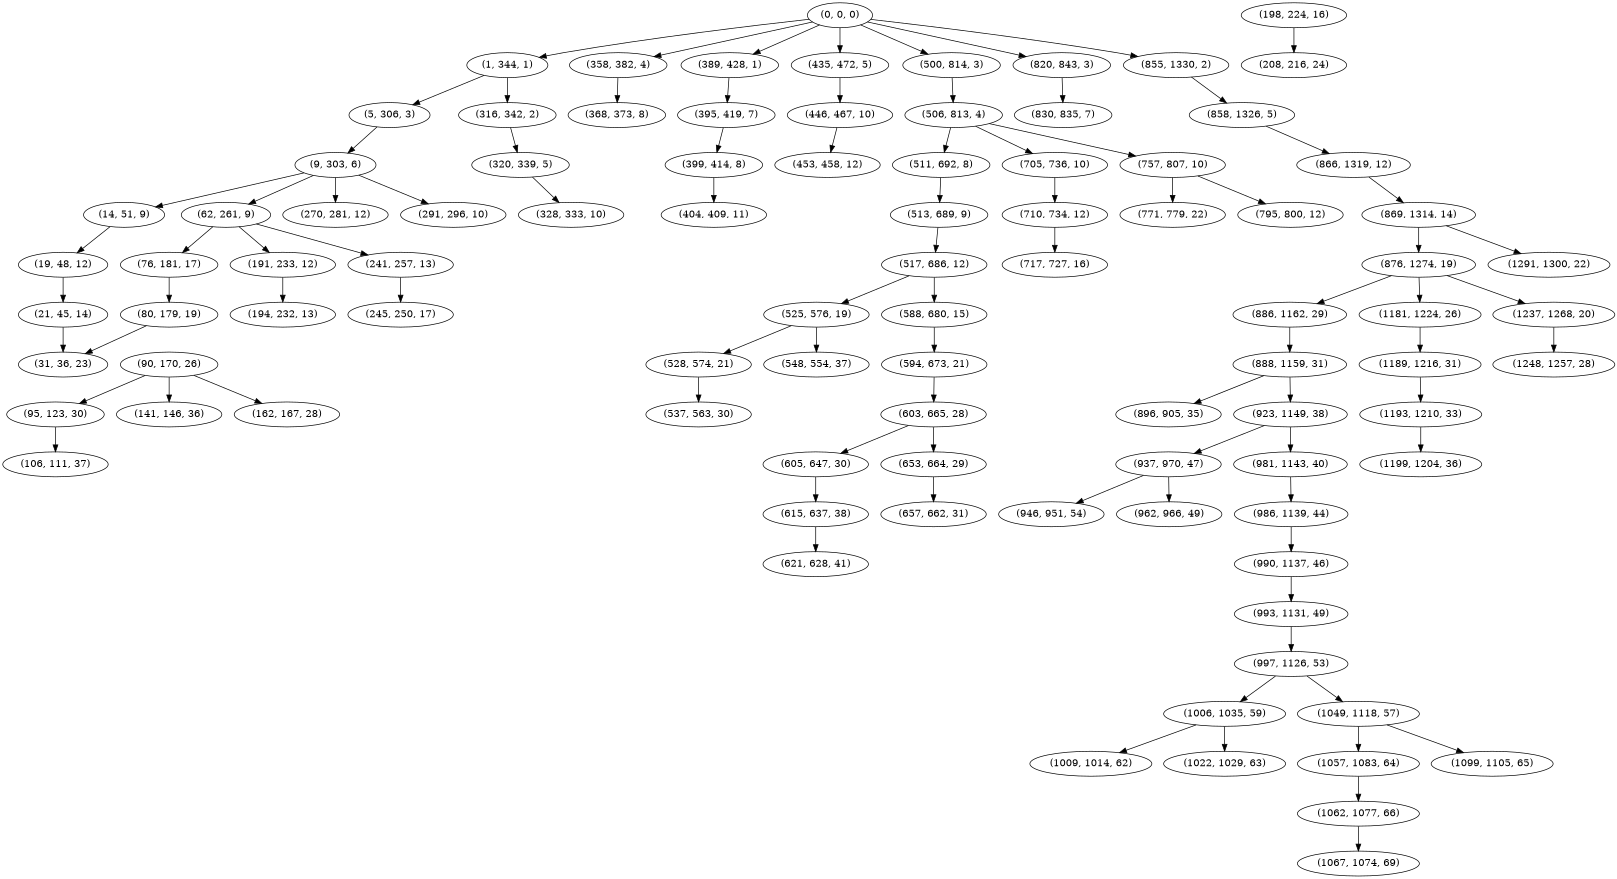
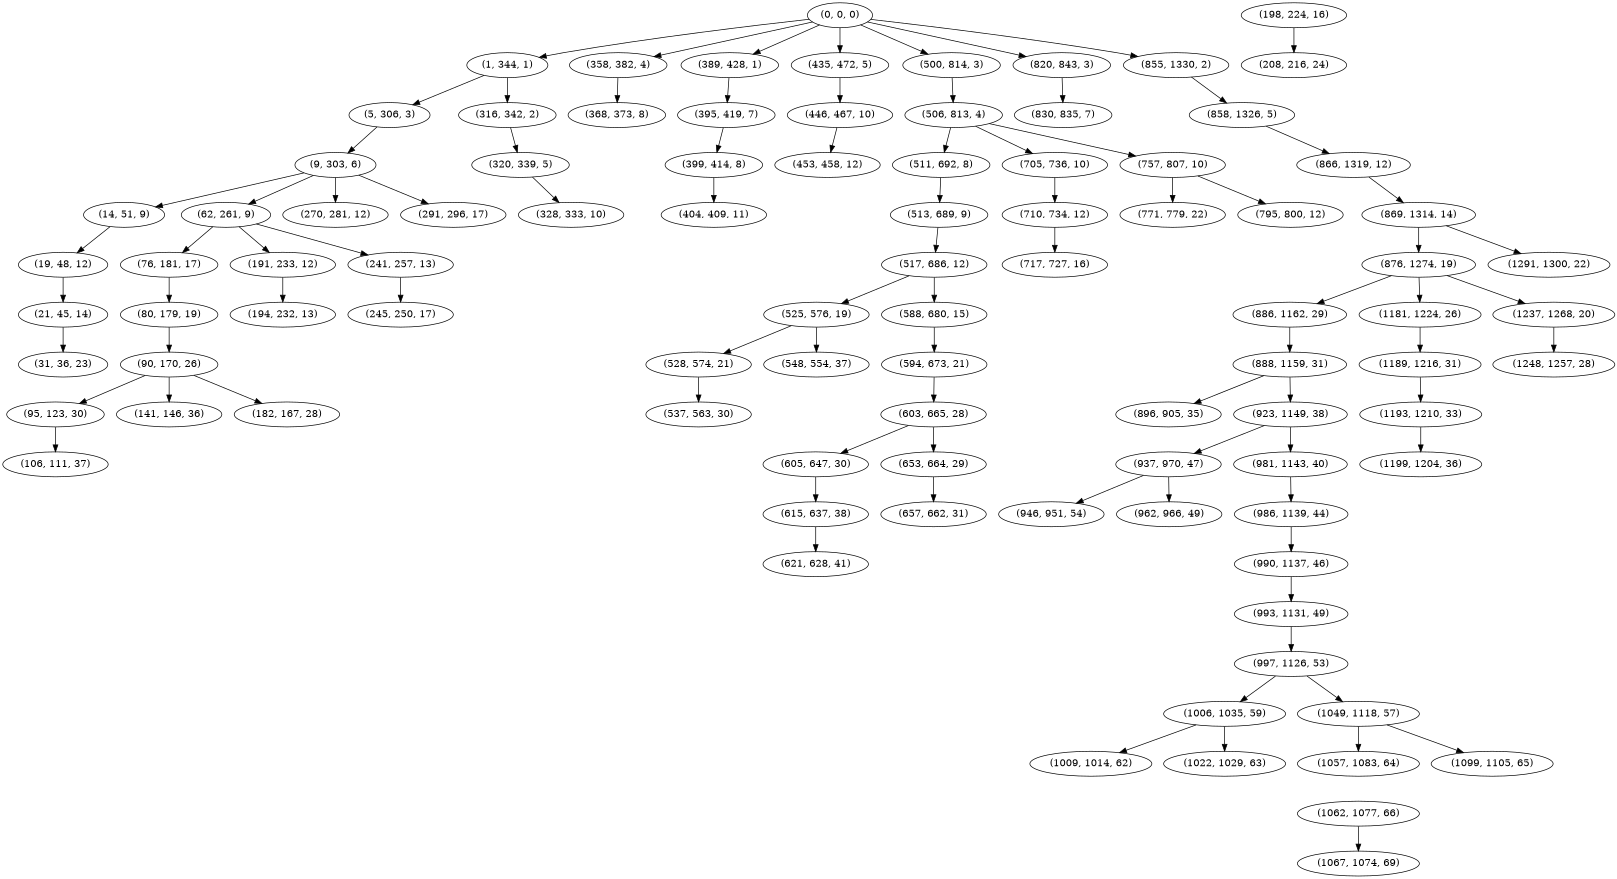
(453, 215) -> (453, 215)
(119, 338) -> (169, 336)
(287, 414) -> (287, 414)
(1358, 785) -> none
